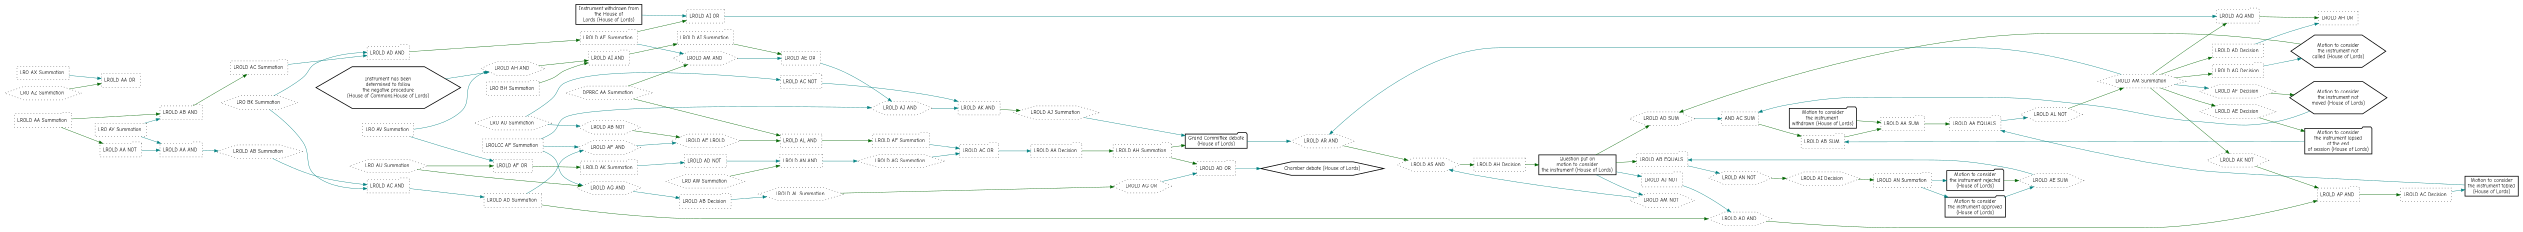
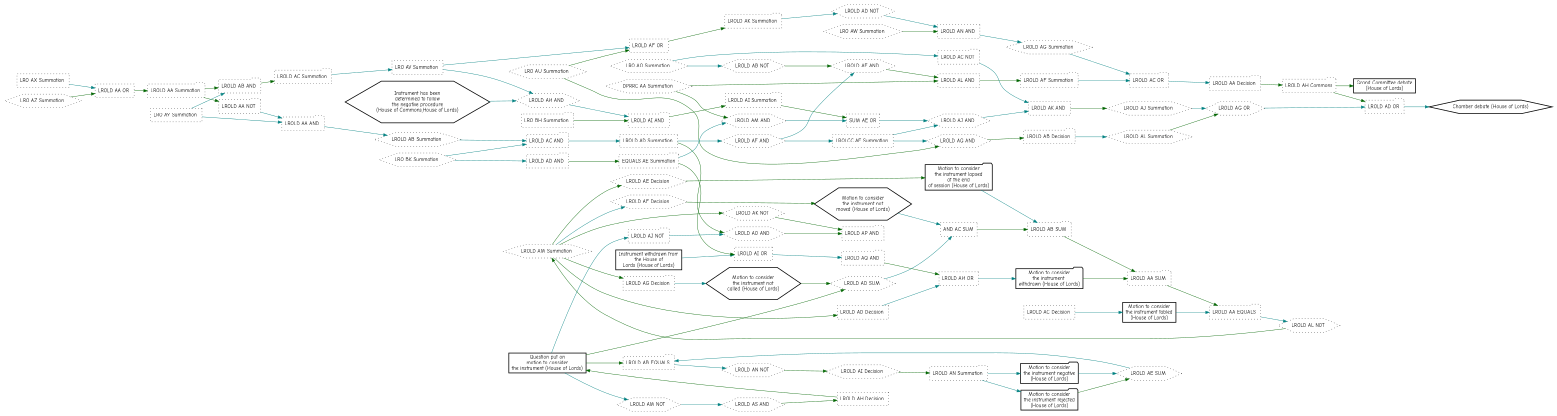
(609, 38) -> (649, 161)
(2187, 49) -> none
(801, 58) -> (863, 121)
(333, 59) -> (360, 72)
(561, 63) -> (597, 110)
none -> (139, 91)
(1133, 126) -> (1197, 108)
(705, 141) -> (863, 66)
(1216, 141) -> (1385, 86)
(1322, 141) -> none
(559, 147) -> (807, 141)
(1142, 151) -> (1309, 86)
(705, 161) -> (863, 11)
(654, 194) -> (1004, 139)
(2378, 195) -> none
(1975, 207) -> (1049, 374)
none -> (995, 279)
